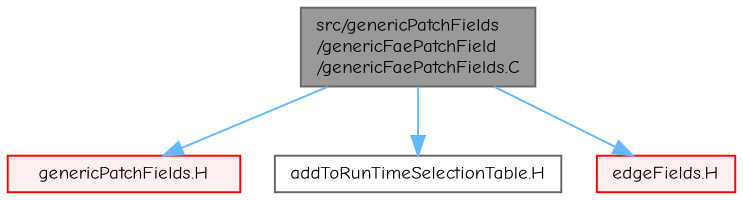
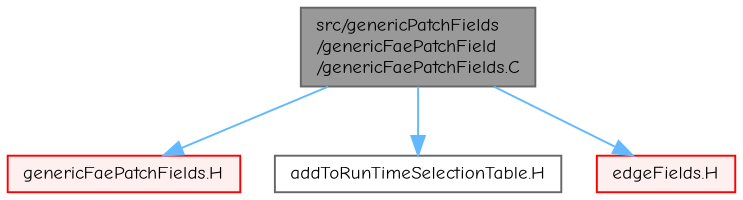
(124, 174) -> (124, 174)
